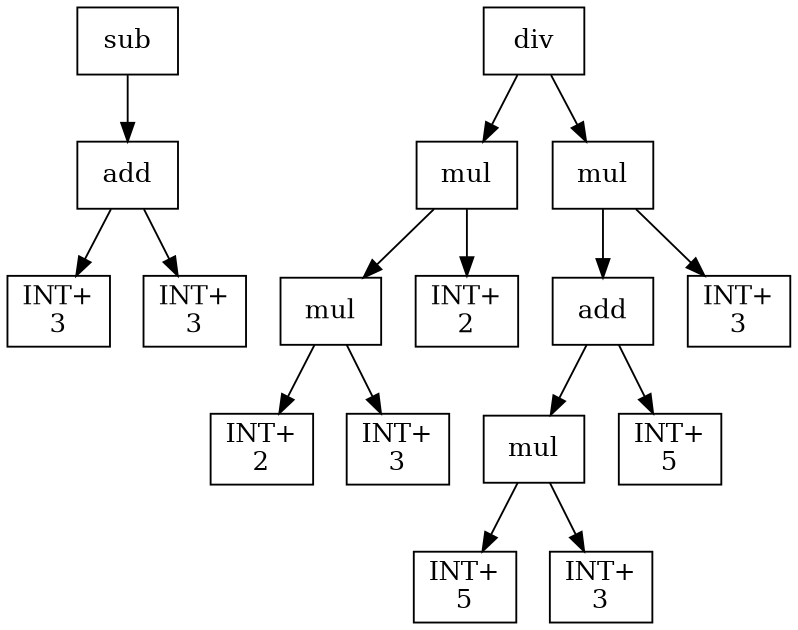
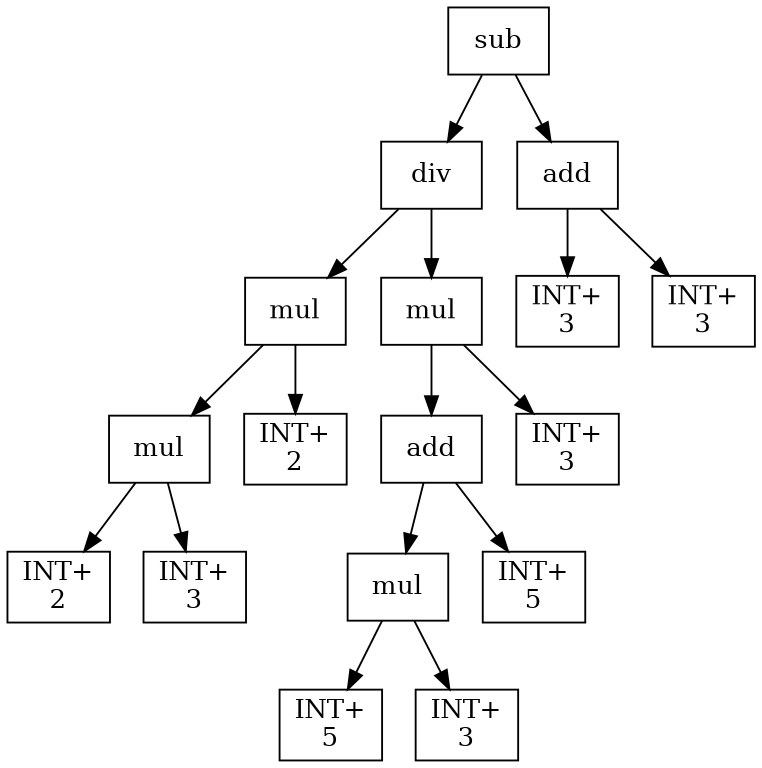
none -> (469, 100)
